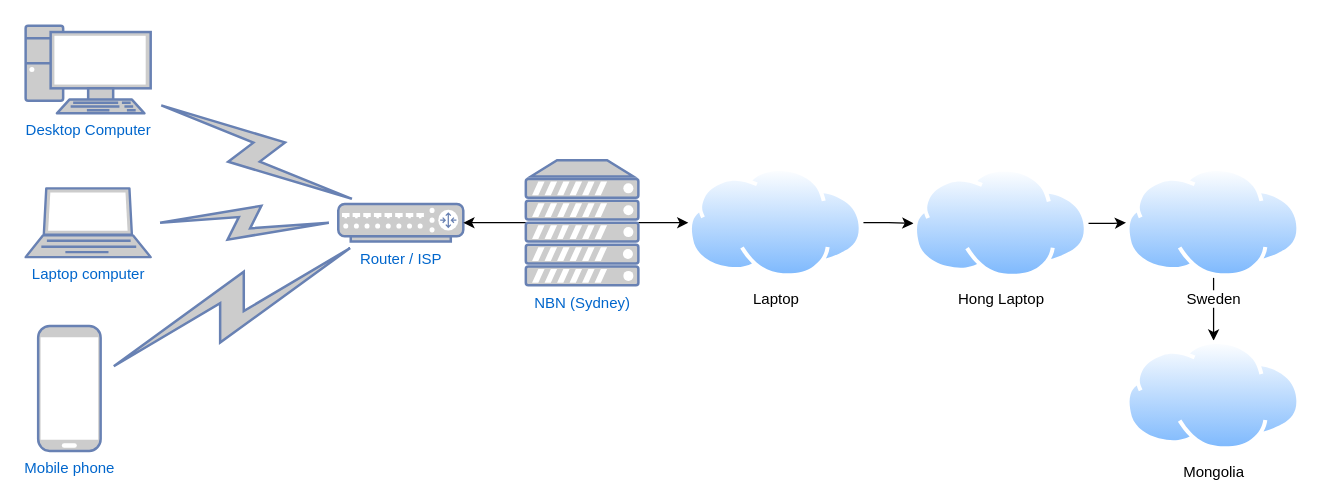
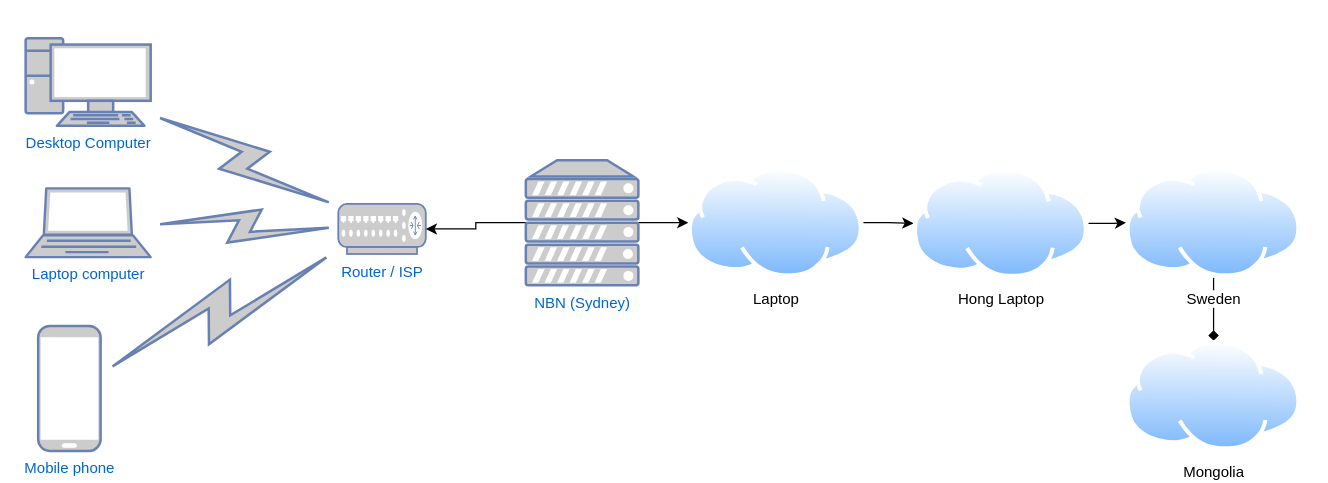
(88, 69) -> (88, 82)
(401, 223) -> (382, 229)
(1213, 330) -> (1213, 330)
